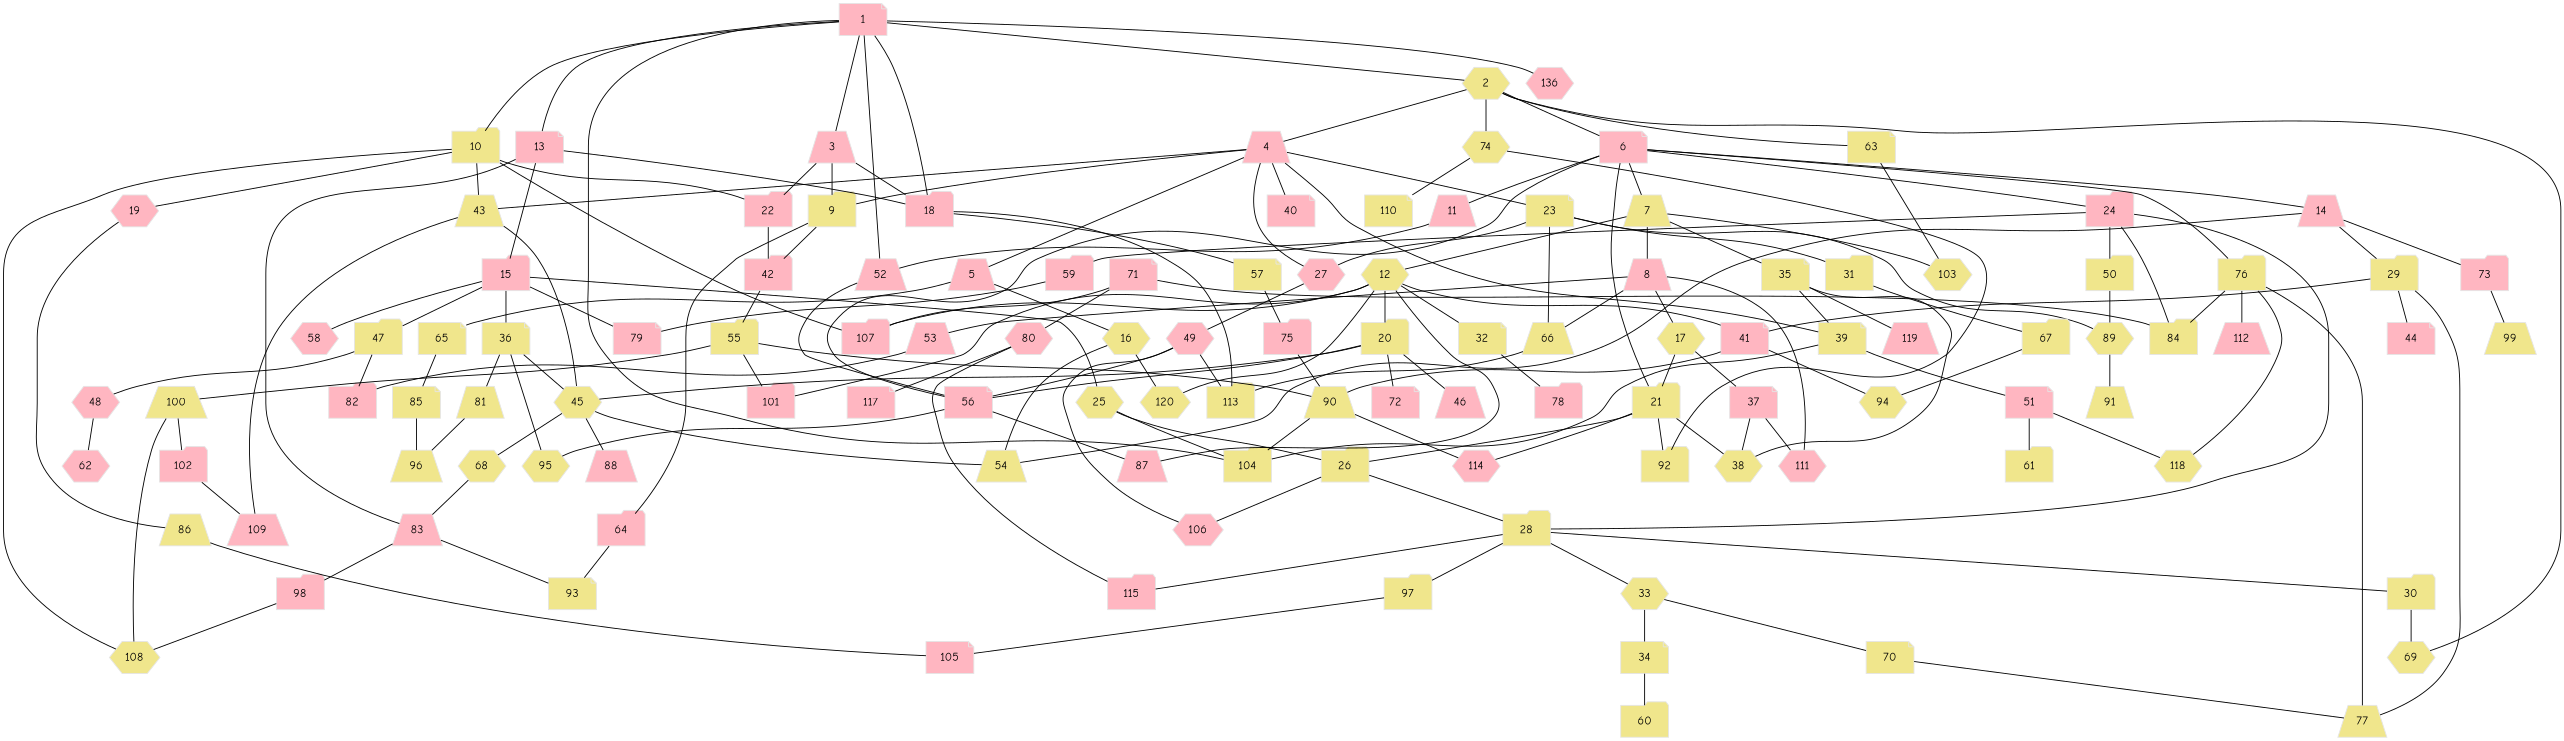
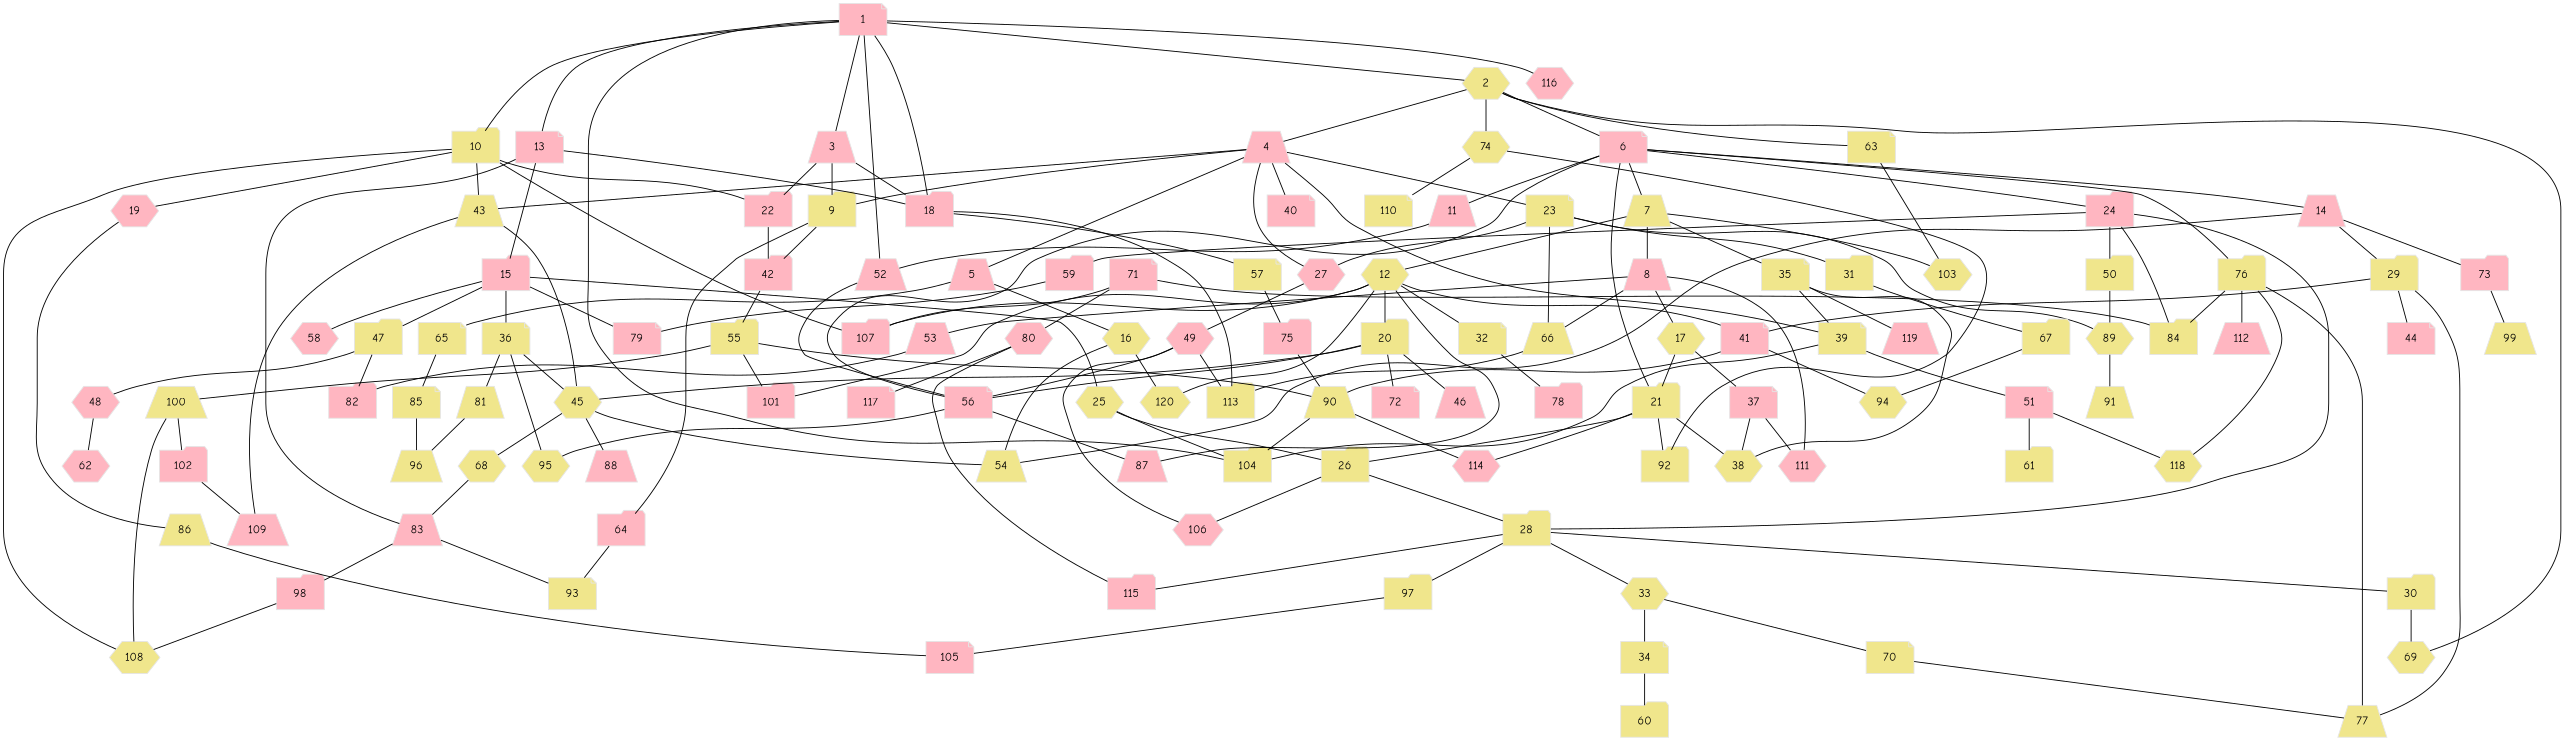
(1550, 83) -> (1550, 83)
